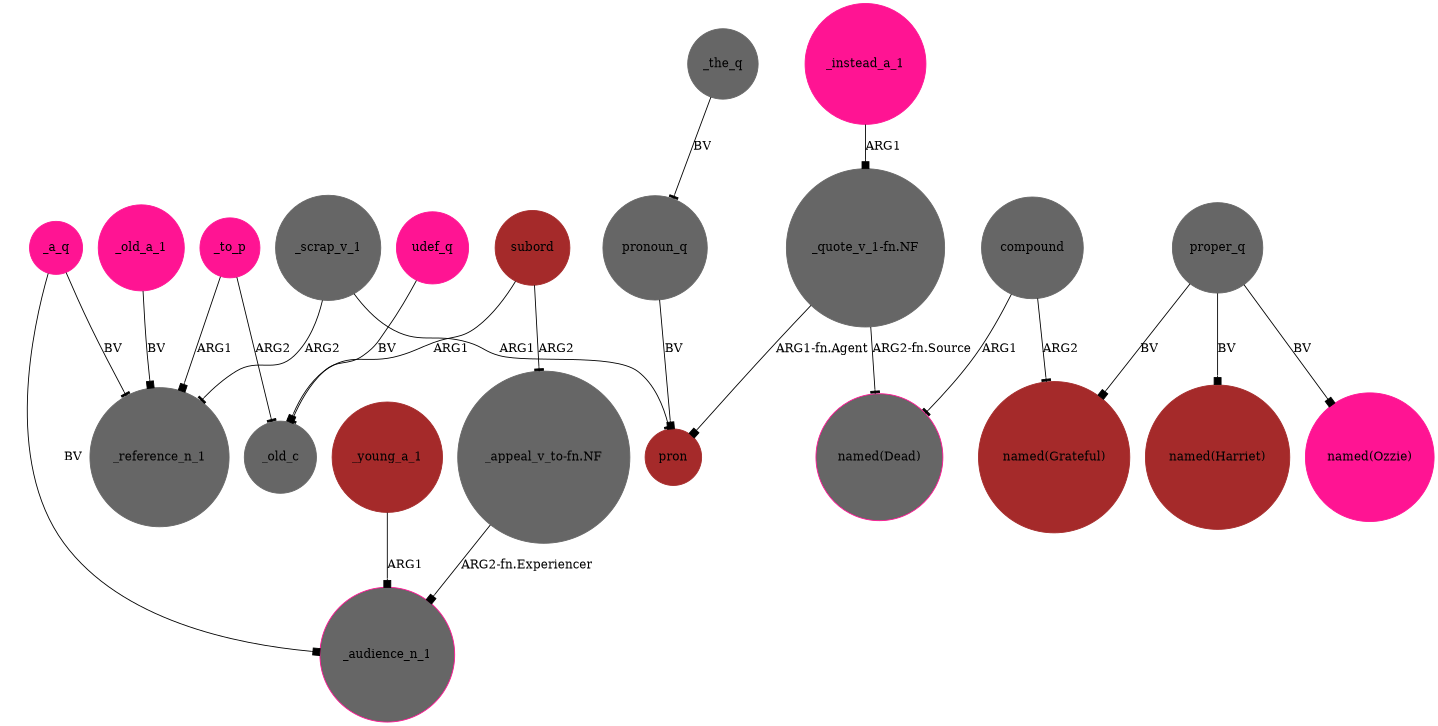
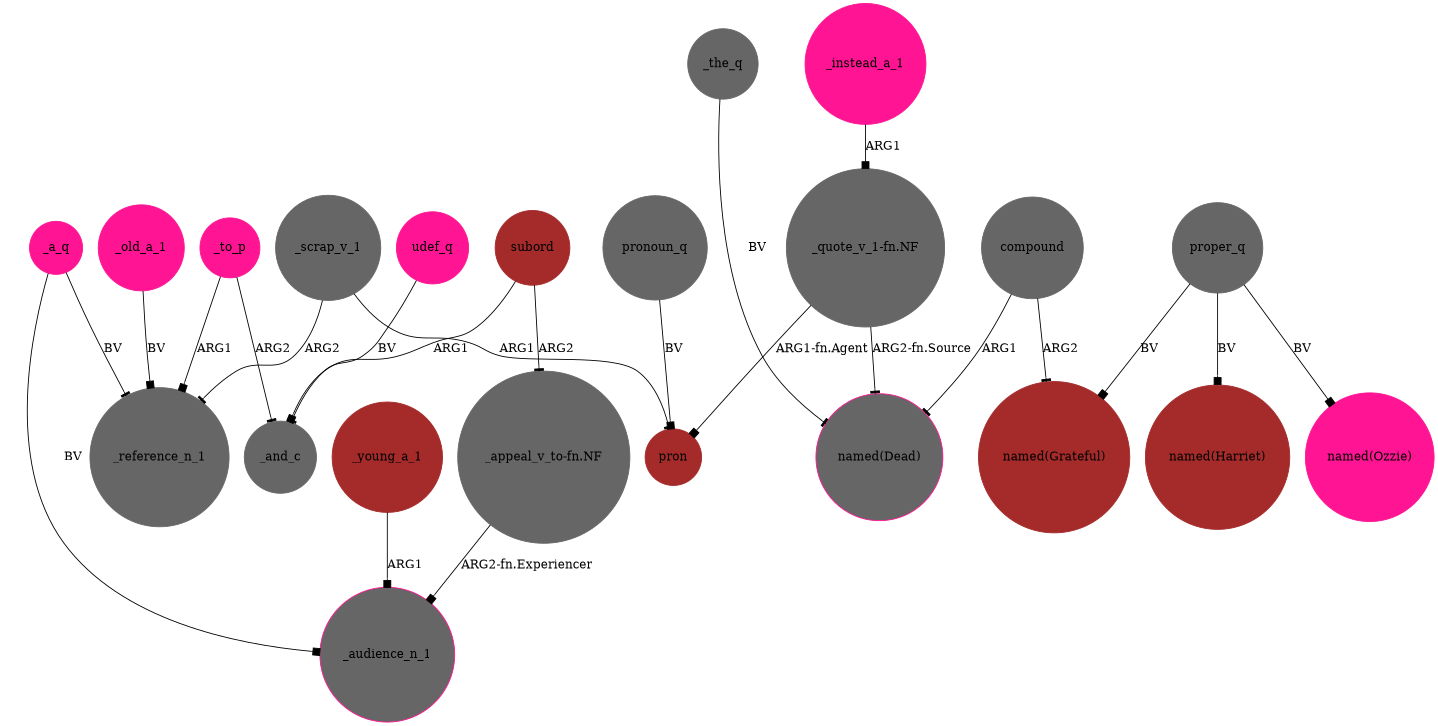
(693, 146) -> (733, 274)
(280, 457) -> (280, 457)
